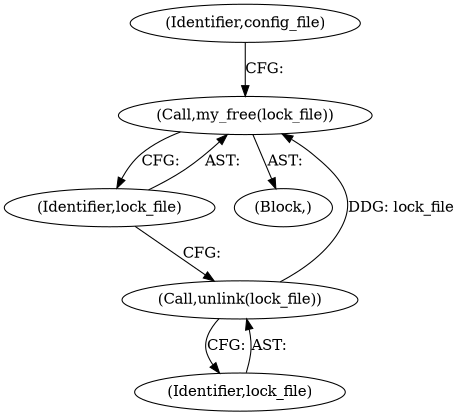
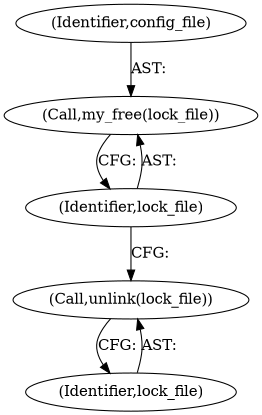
(267, 69) -> (151, 69)
(283, 208) -> none
(346, 213) -> none
